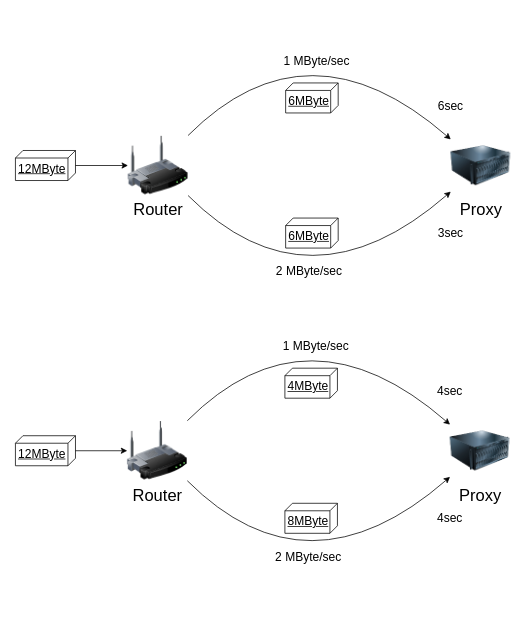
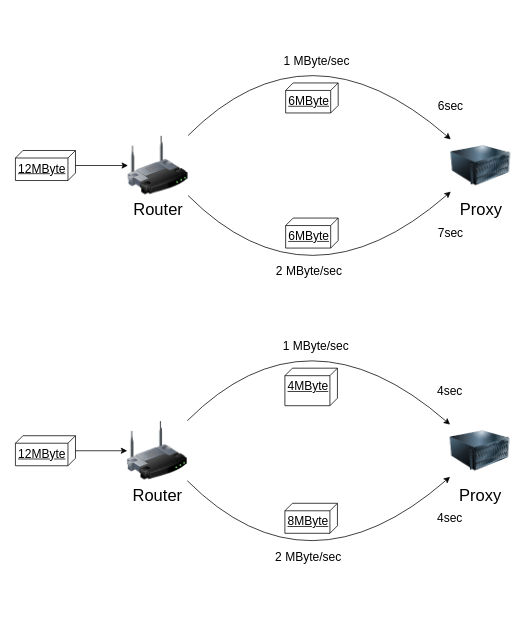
(450, 233) -> (450, 233)
(311, 383) -> (311, 387)
